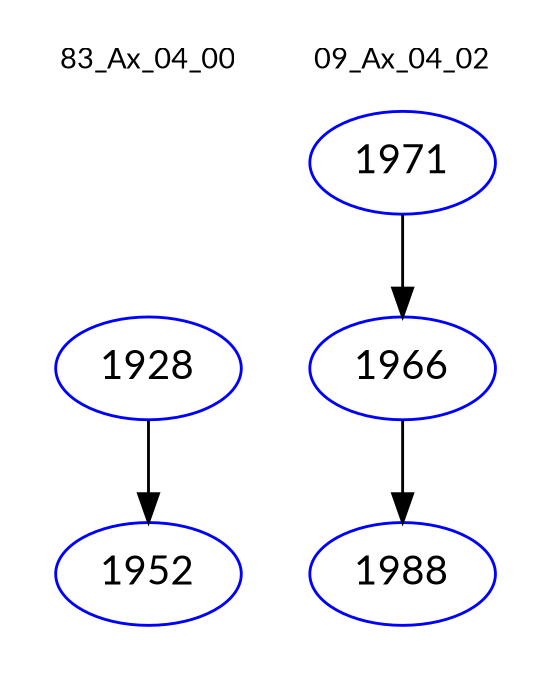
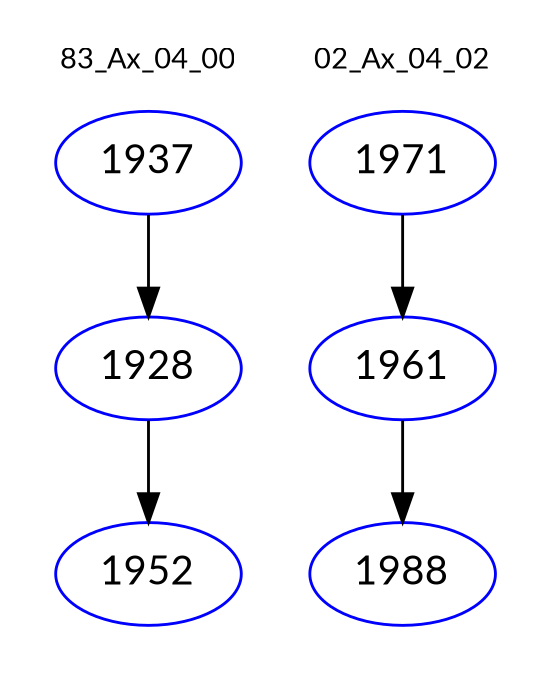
(403, 61) -> (403, 61)
none -> (148, 163)
(403, 368) -> (403, 368)
